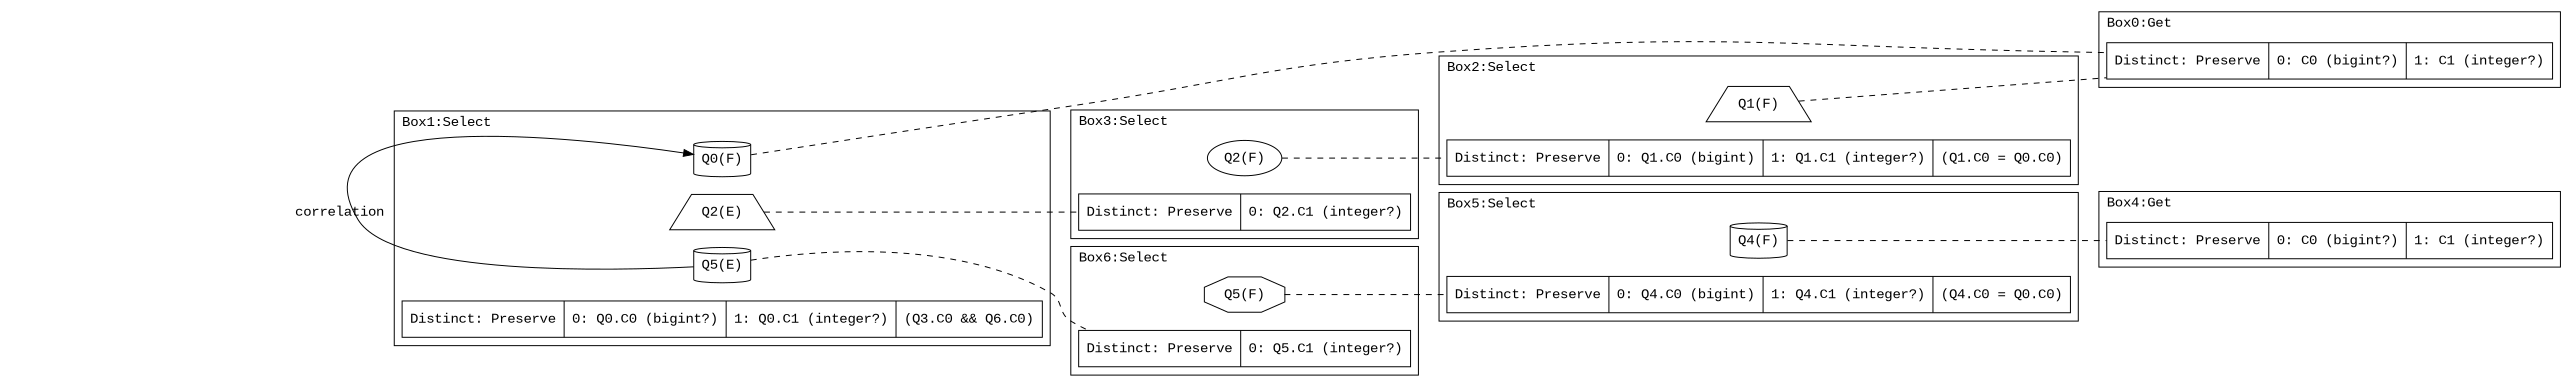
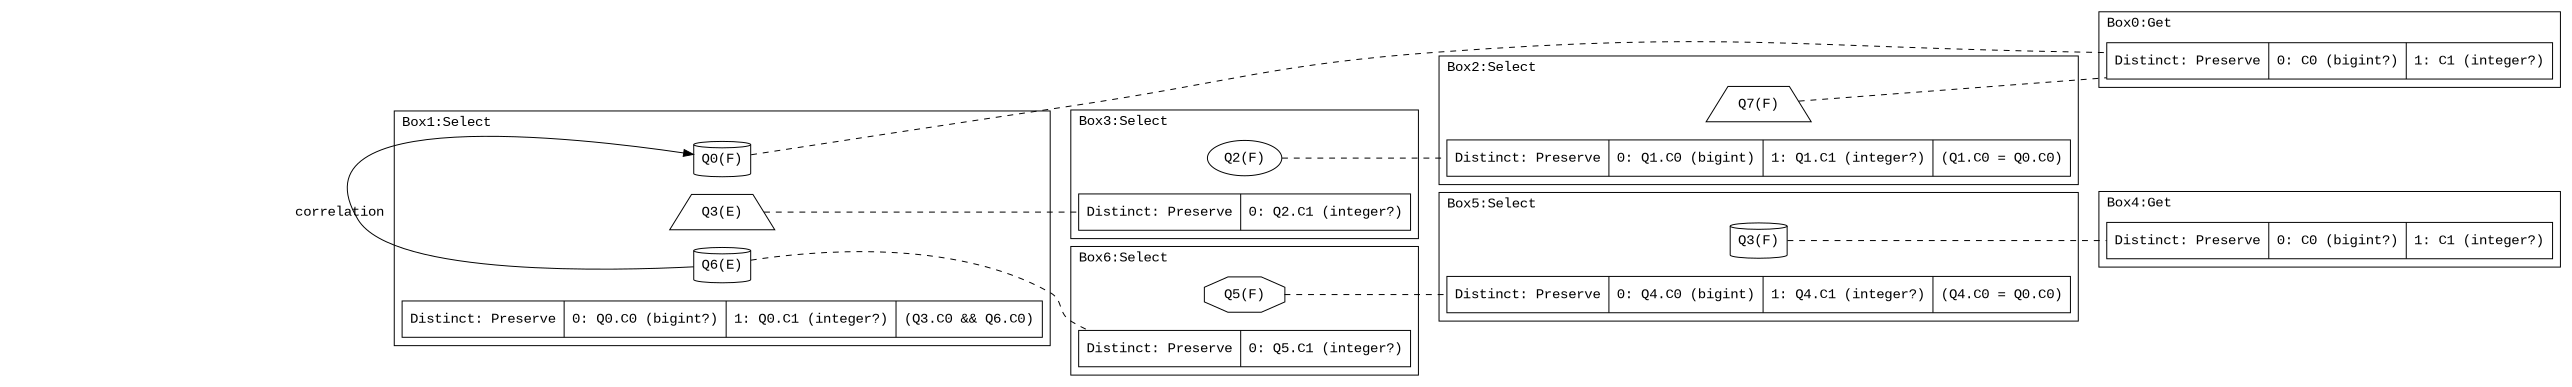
(1759, 104) -> (1759, 104)
(722, 212) -> (722, 212)
(1759, 241) -> (1759, 241)
(722, 265) -> (722, 265)
